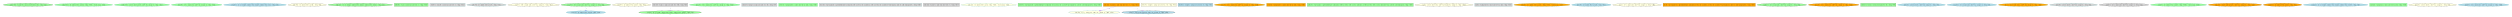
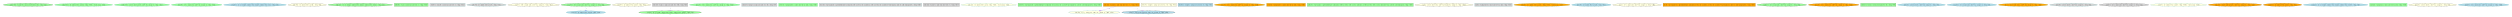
(2179, 5) -> (2179, 5)
